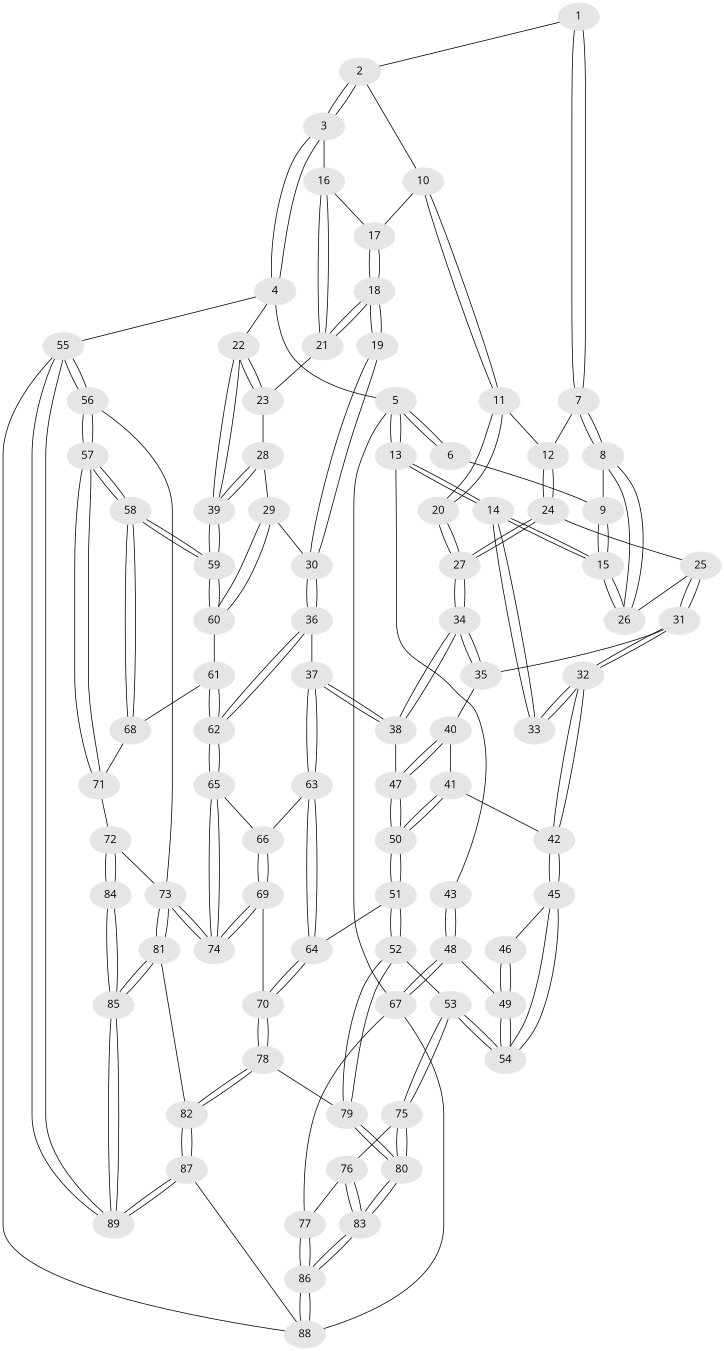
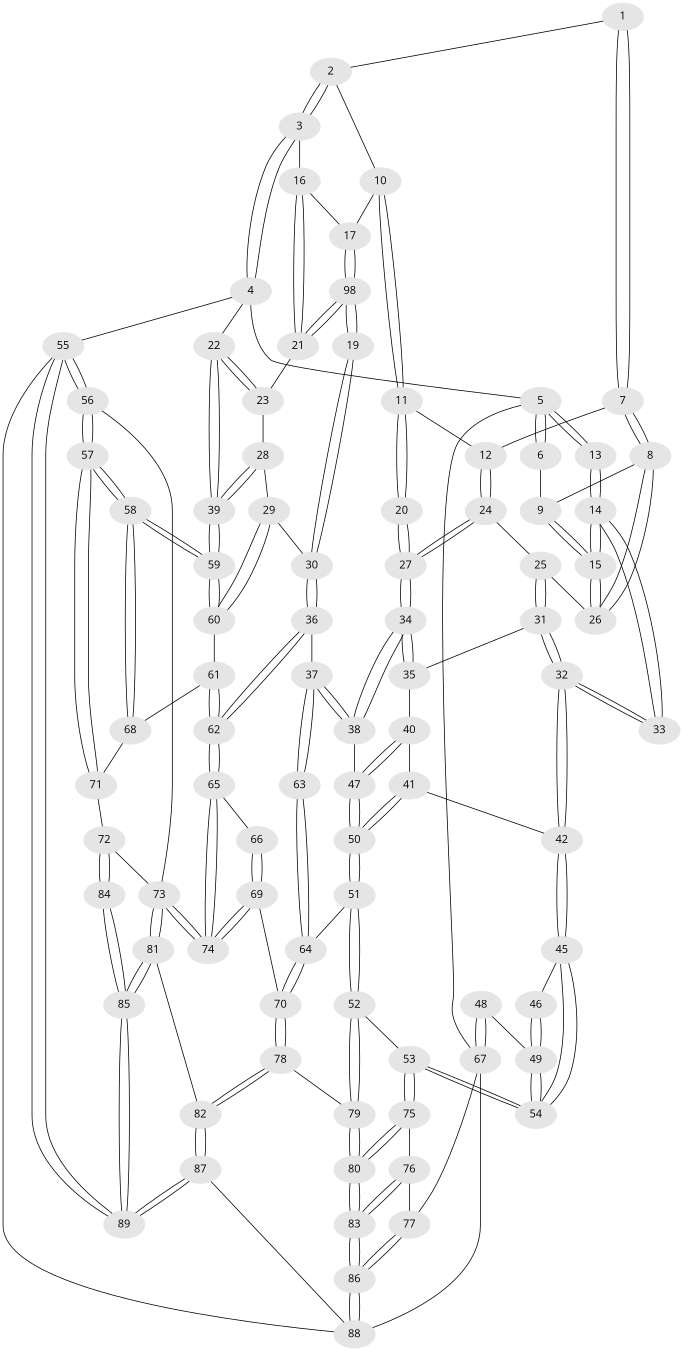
(374, 291) -> (350, 291)
(287, 813) -> none
(451, 895) -> none
